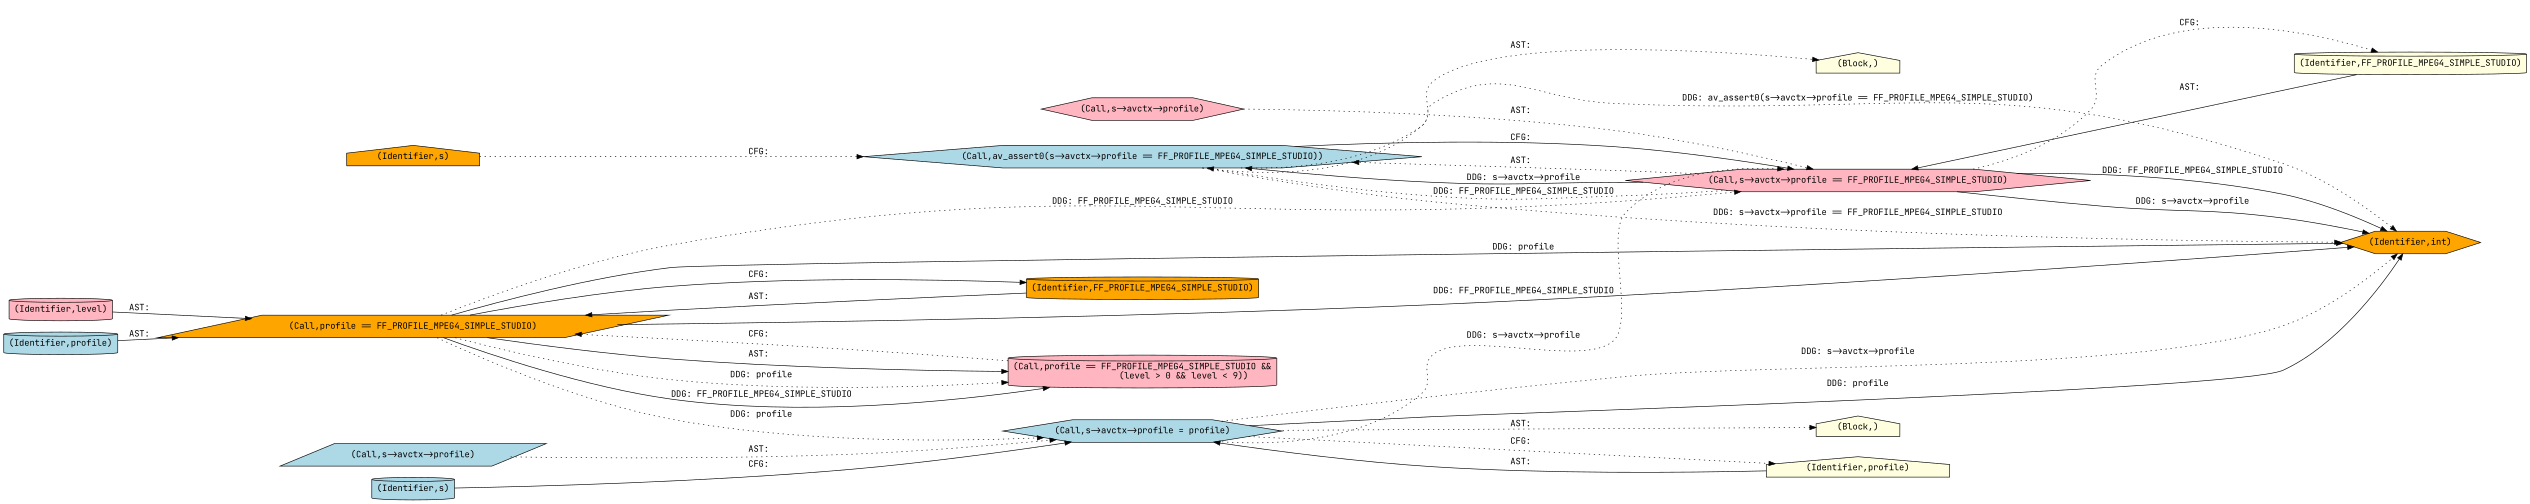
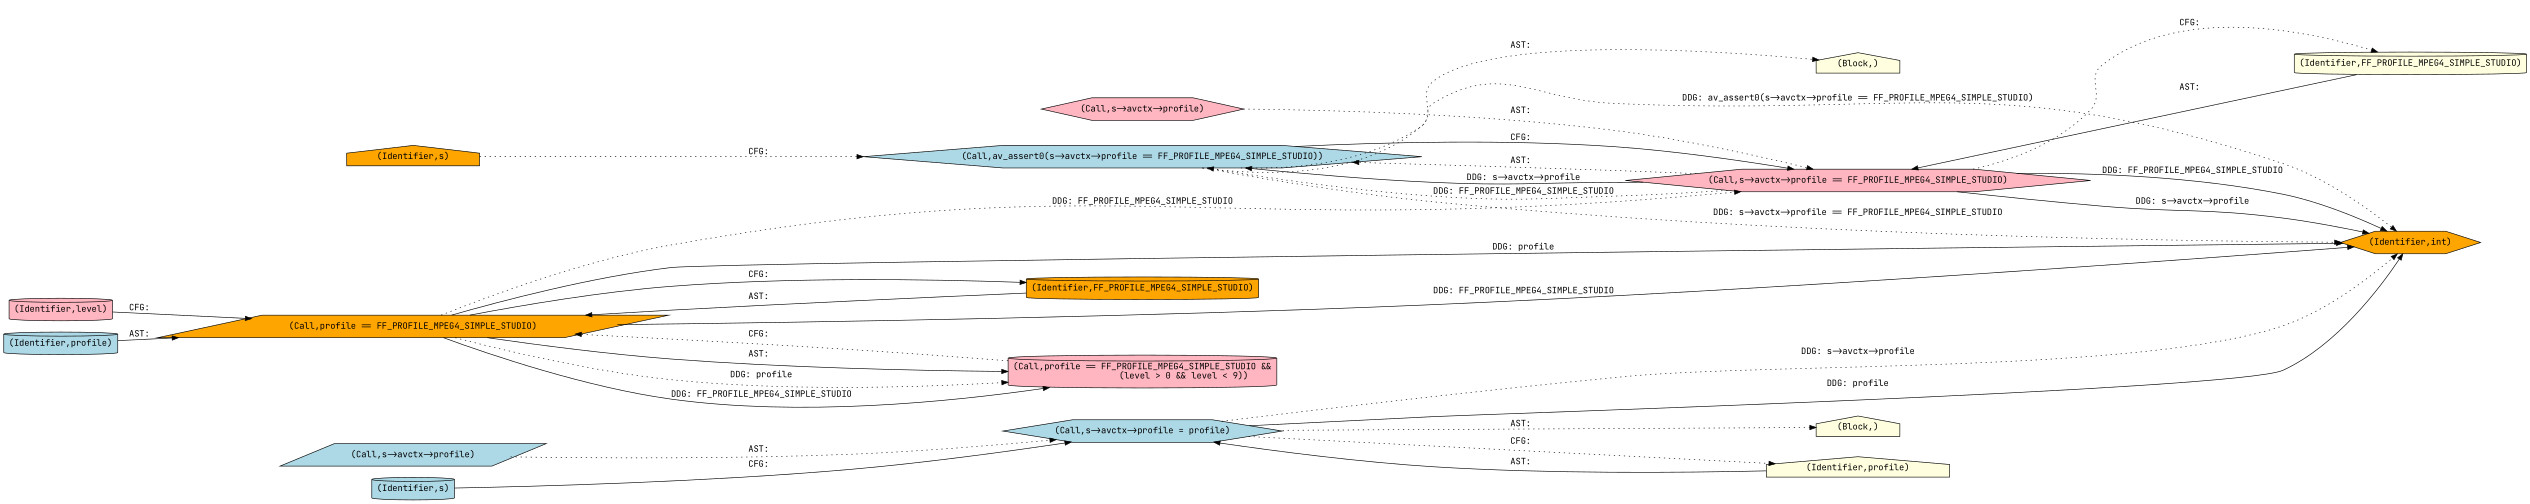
(142, 308) -> (142, 308)
(1542, 350) -> none
(730, 428) -> none
